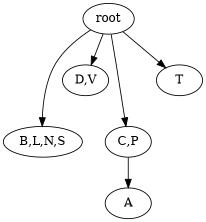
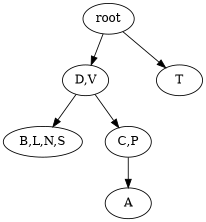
(54, 67) -> (67, 107)
(118, 76) -> (104, 107)
